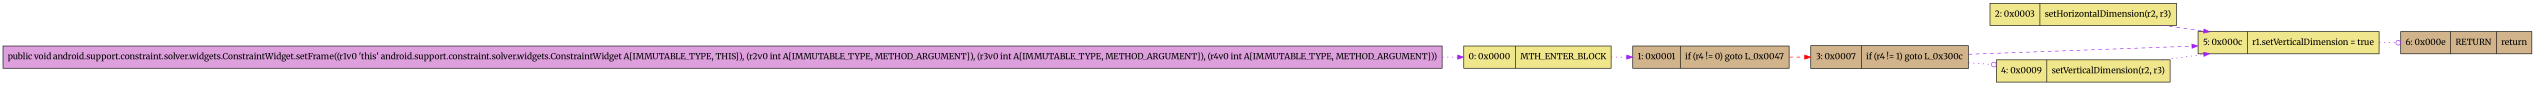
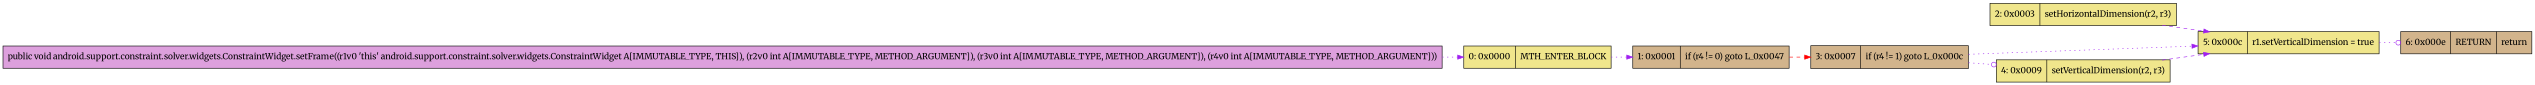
(2080, 50) -> (2080, 50)
(1915, 57) -> (1915, 57)
(2183, 57) -> (2183, 57)
